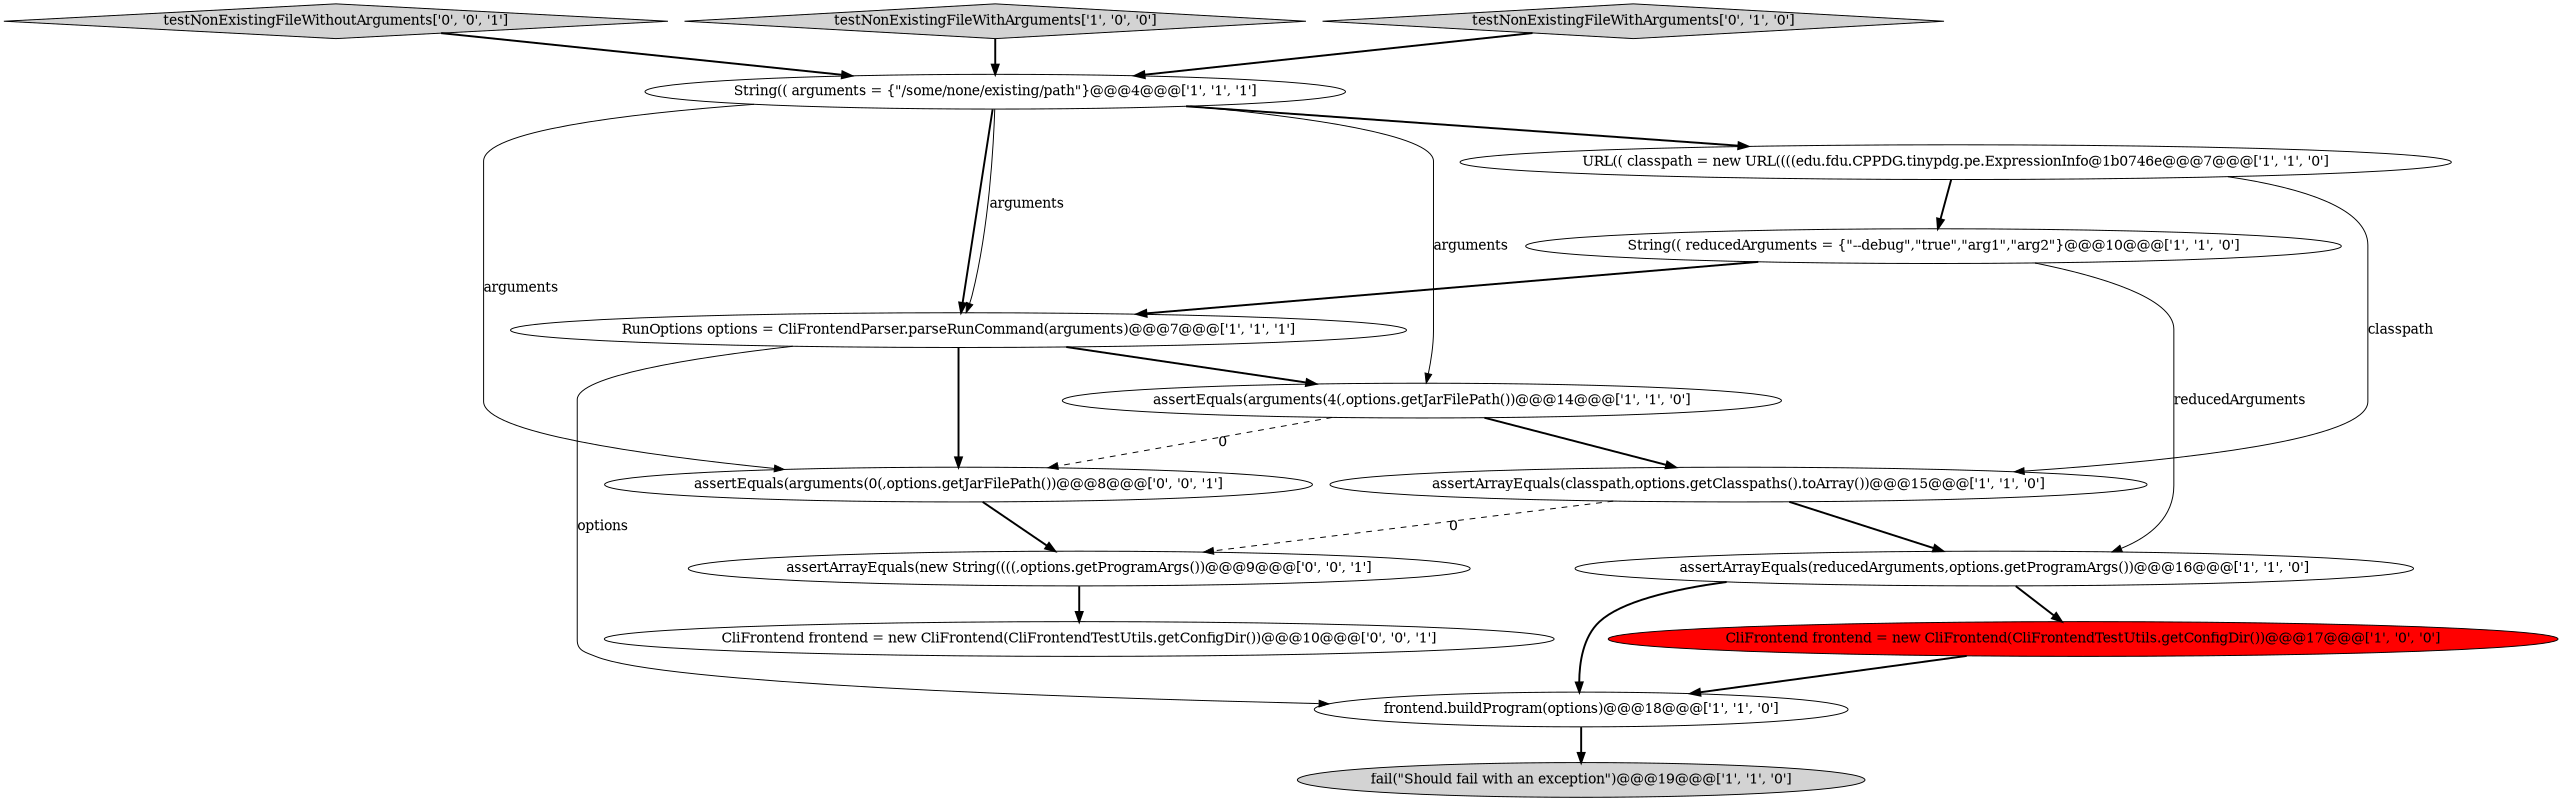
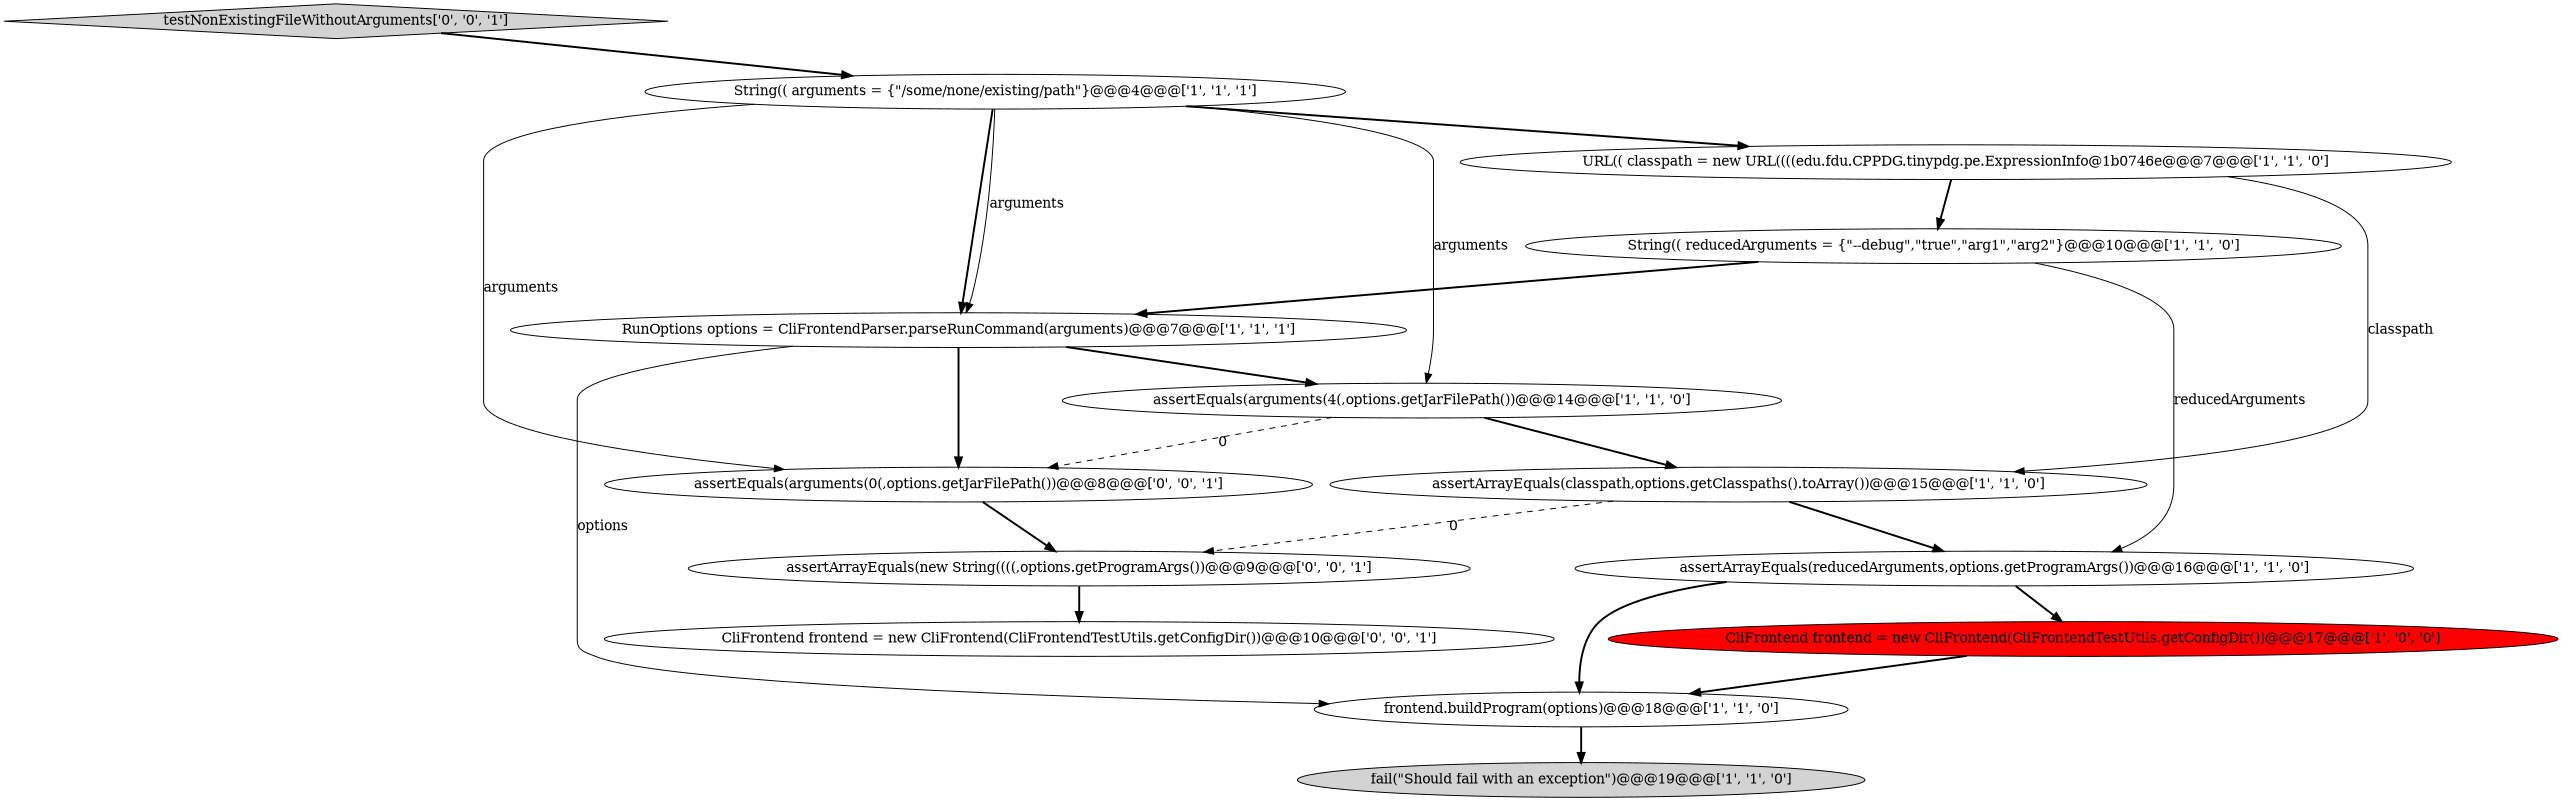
(995, 21) -> none
(1633, 21) -> none
